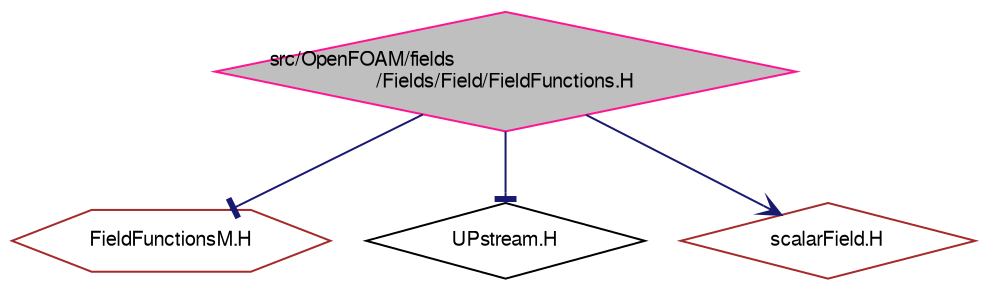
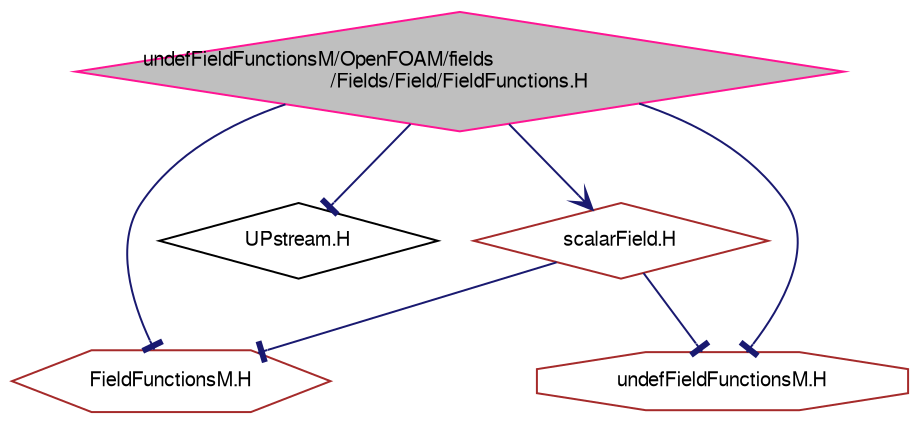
(506, 72) -> (460, 72)
none -> (412, 306)
none -> (723, 381)
